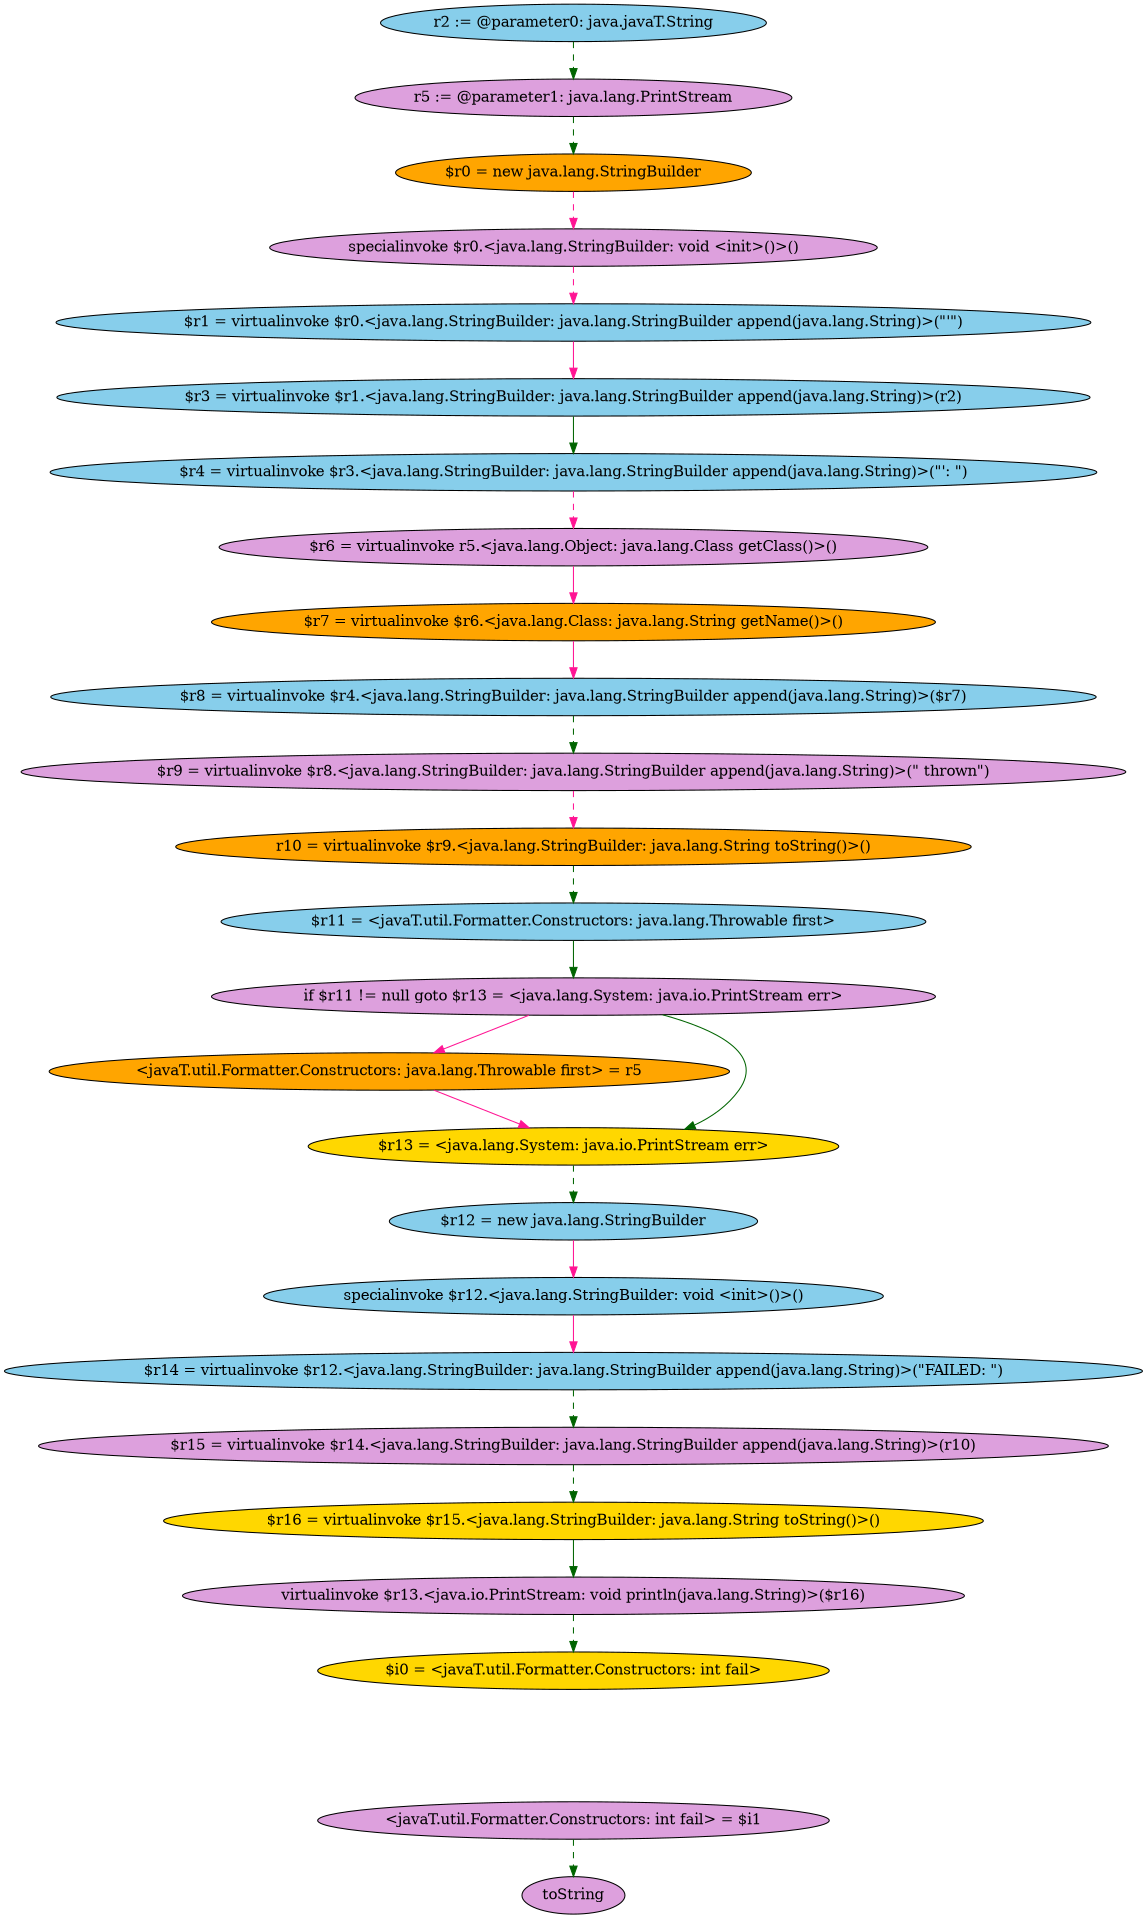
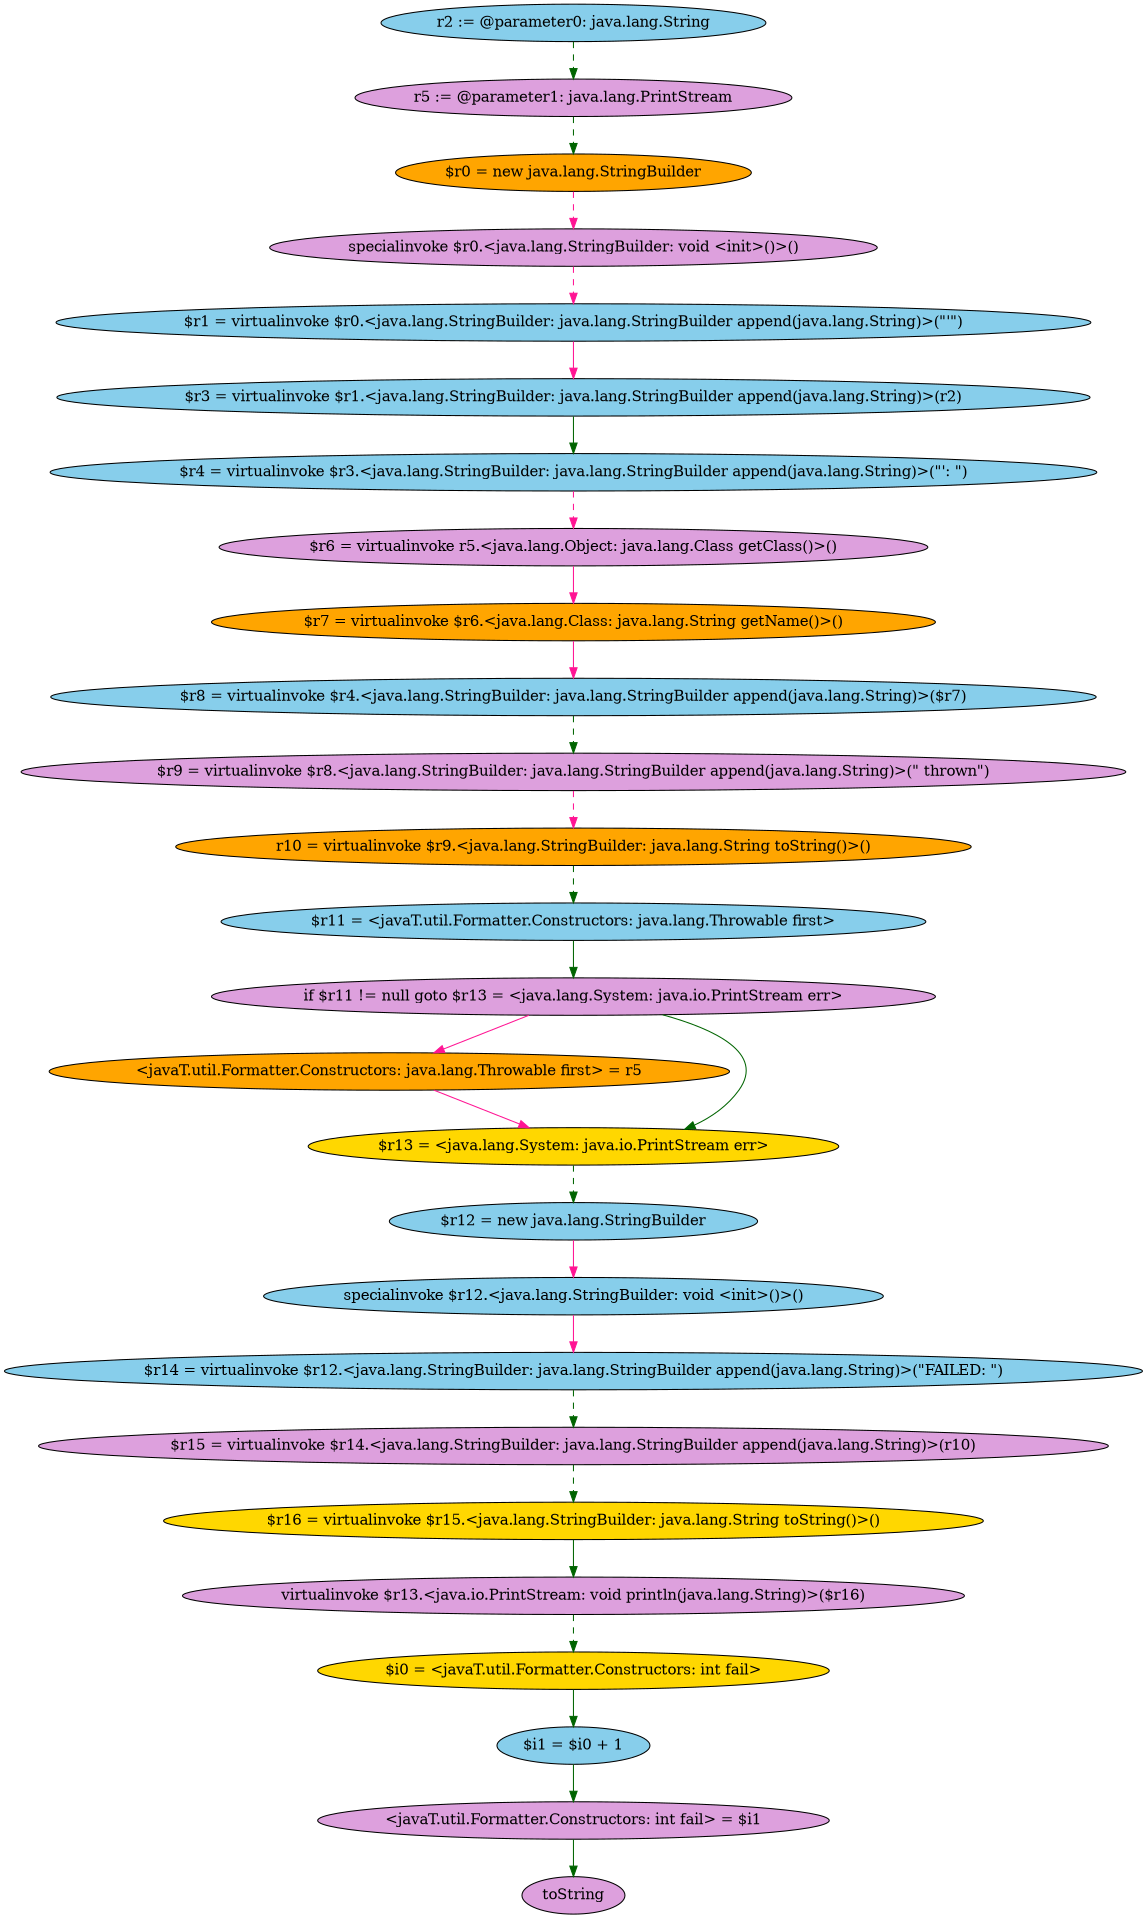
(573, 23) -> (573, 23)
none -> (573, 1746)
(573, 1853) -> (573, 1853)
